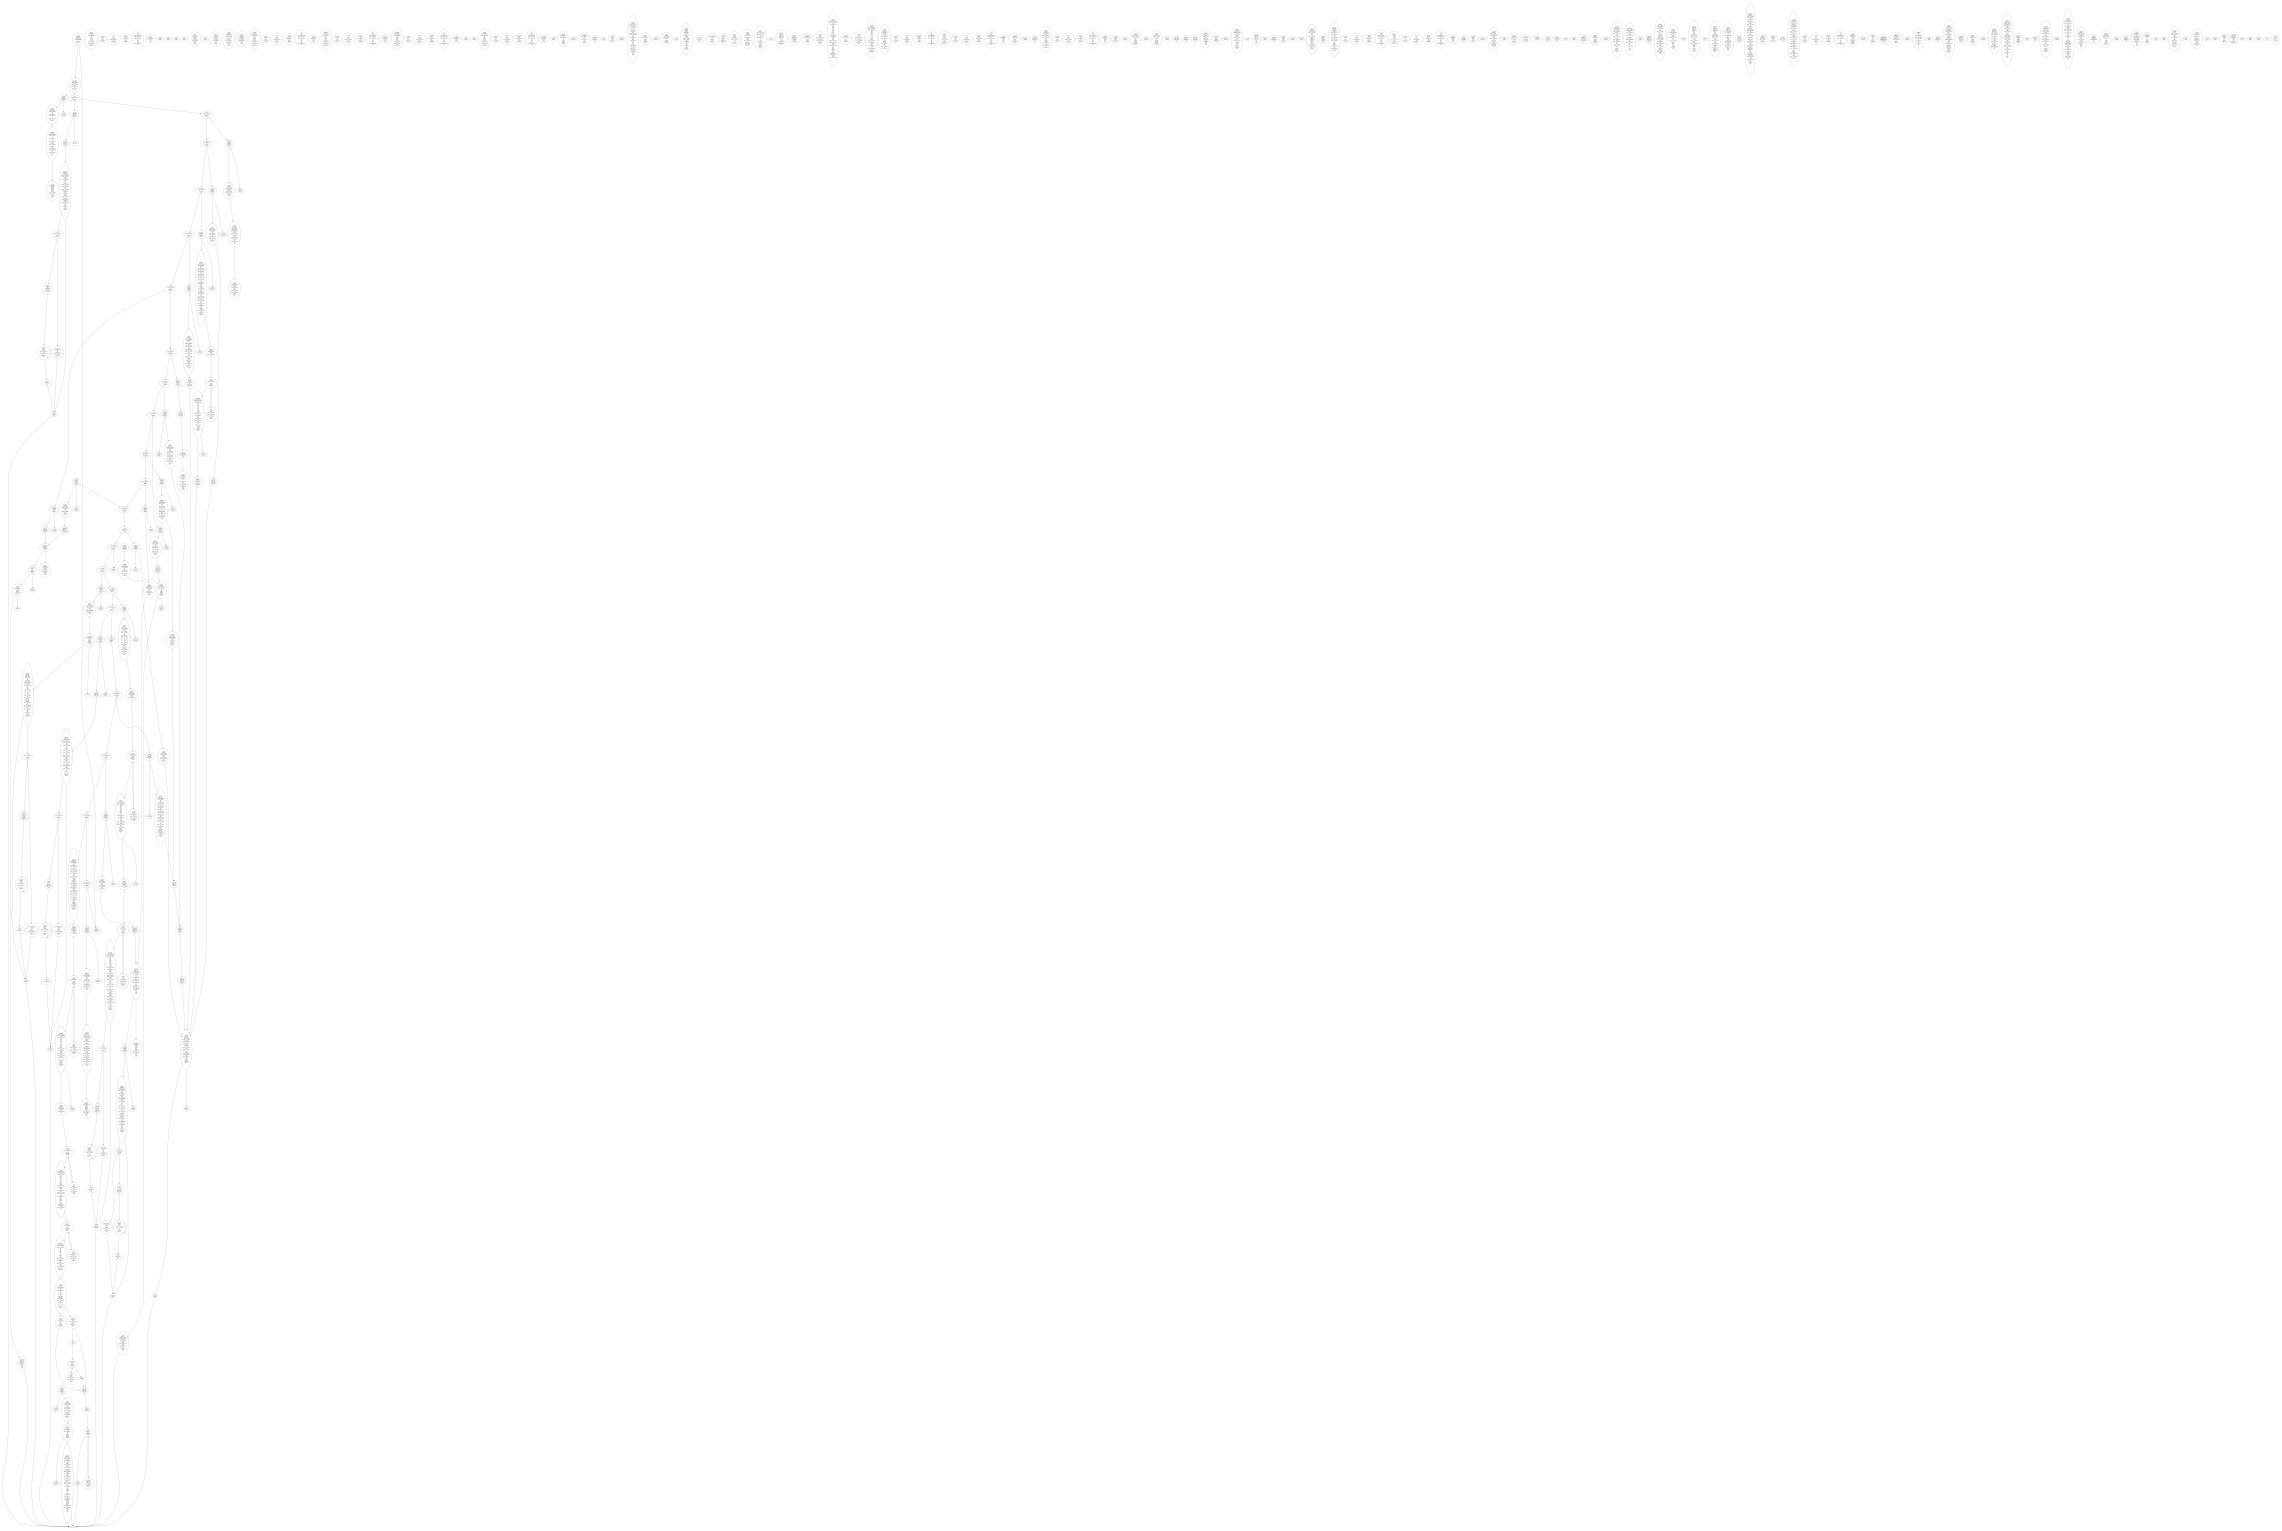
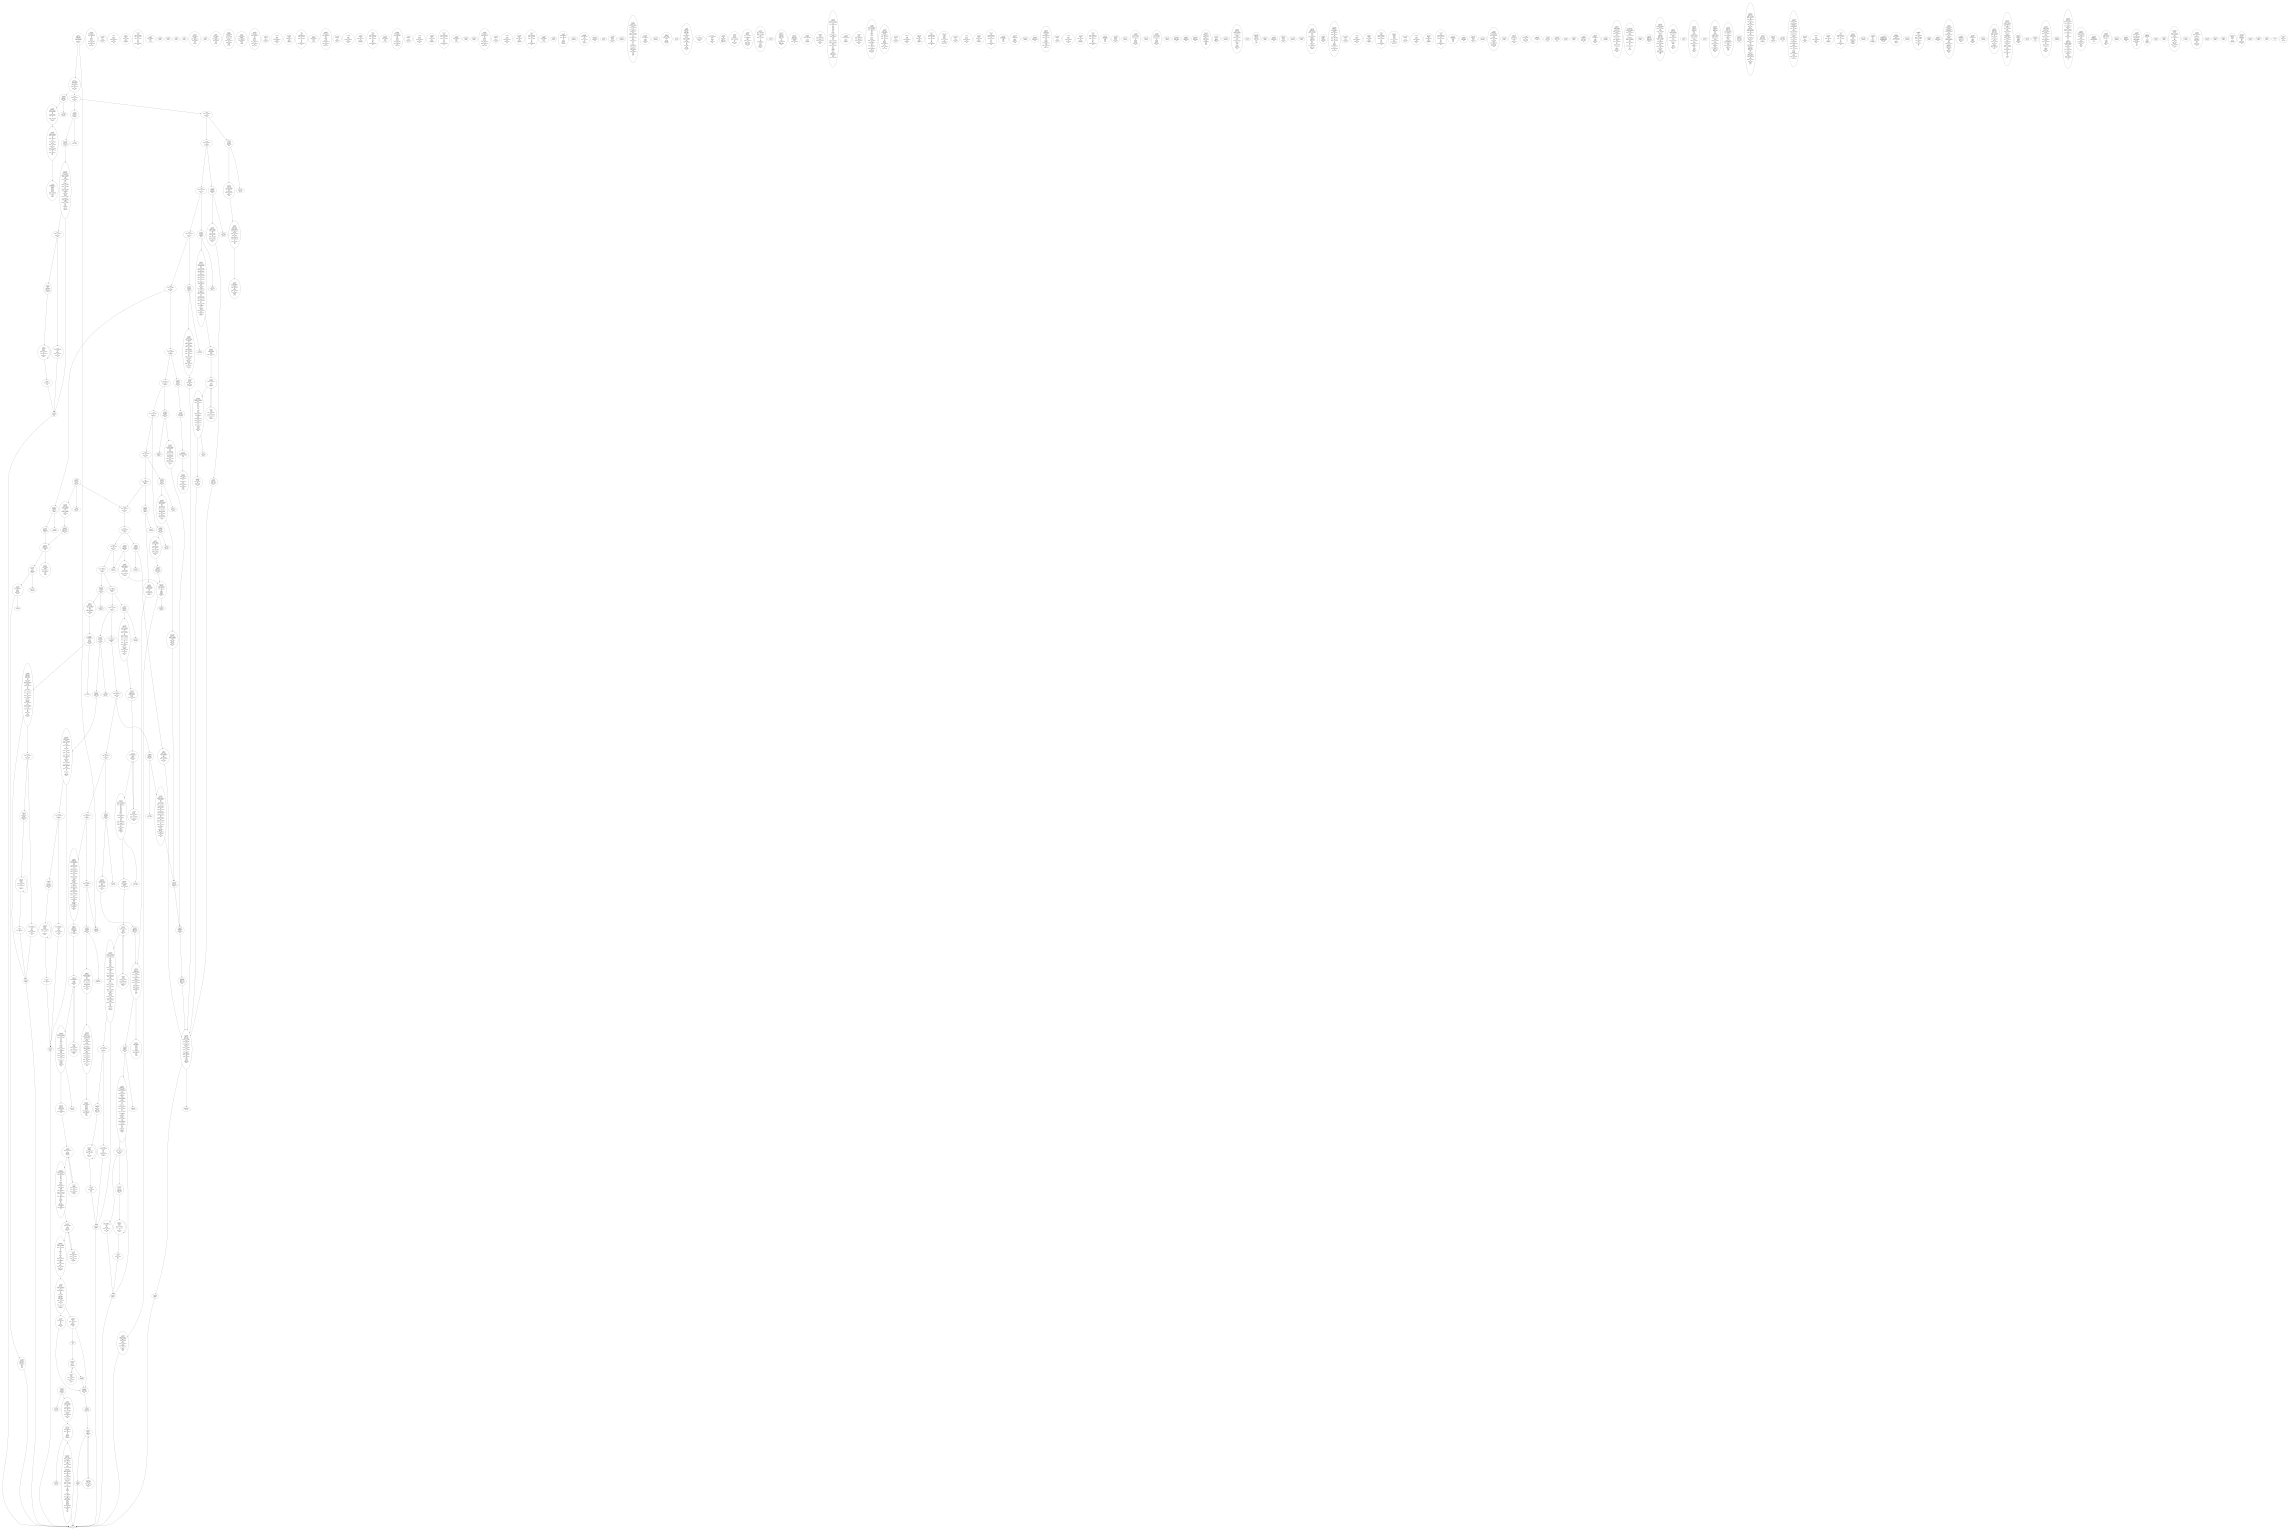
none -> (2223, 39)
